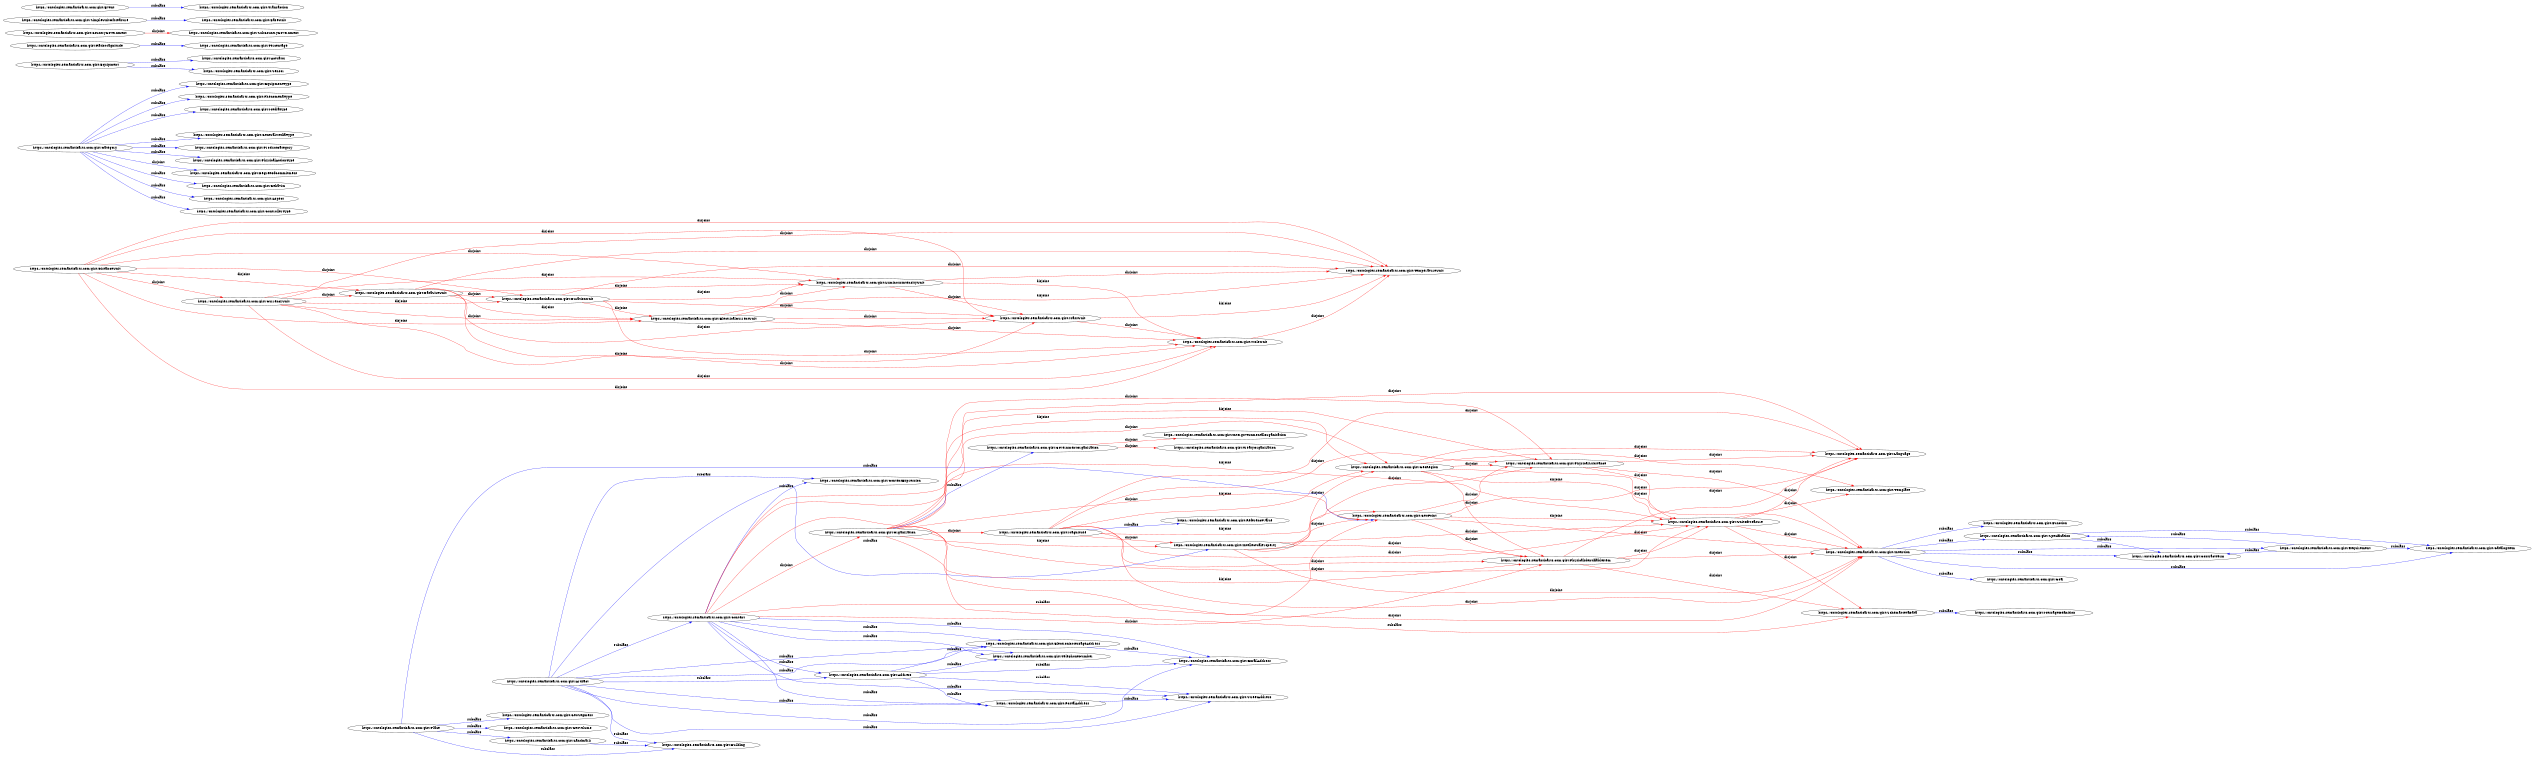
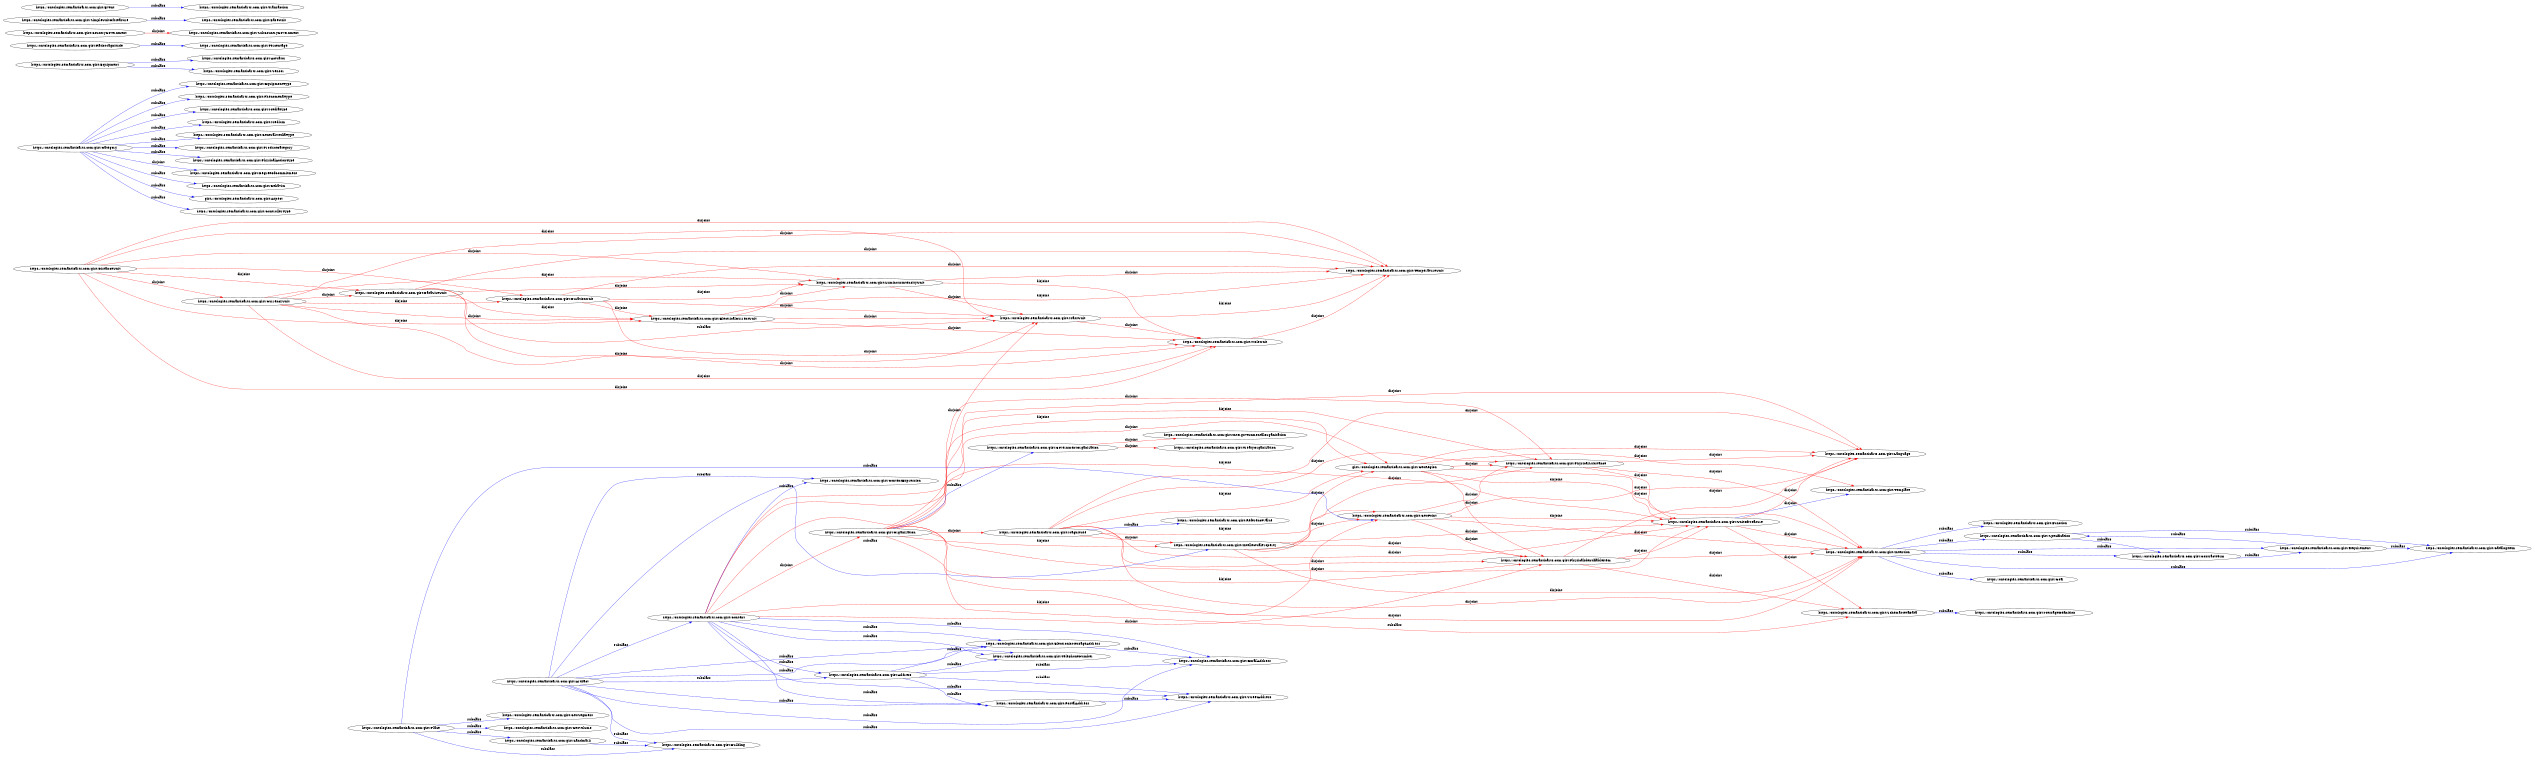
none -> (244, 122)
(244, 199) -> (244, 199)
(473, 296) -> none
(704, 327) -> (704, 327)
(1395, 468) -> (1395, 468)
(1136, 501) -> (954, 429)
(1791, 506) -> (1791, 506)
(2253, 552) -> (2268, 557)
(1043, 602) -> (1043, 602)
